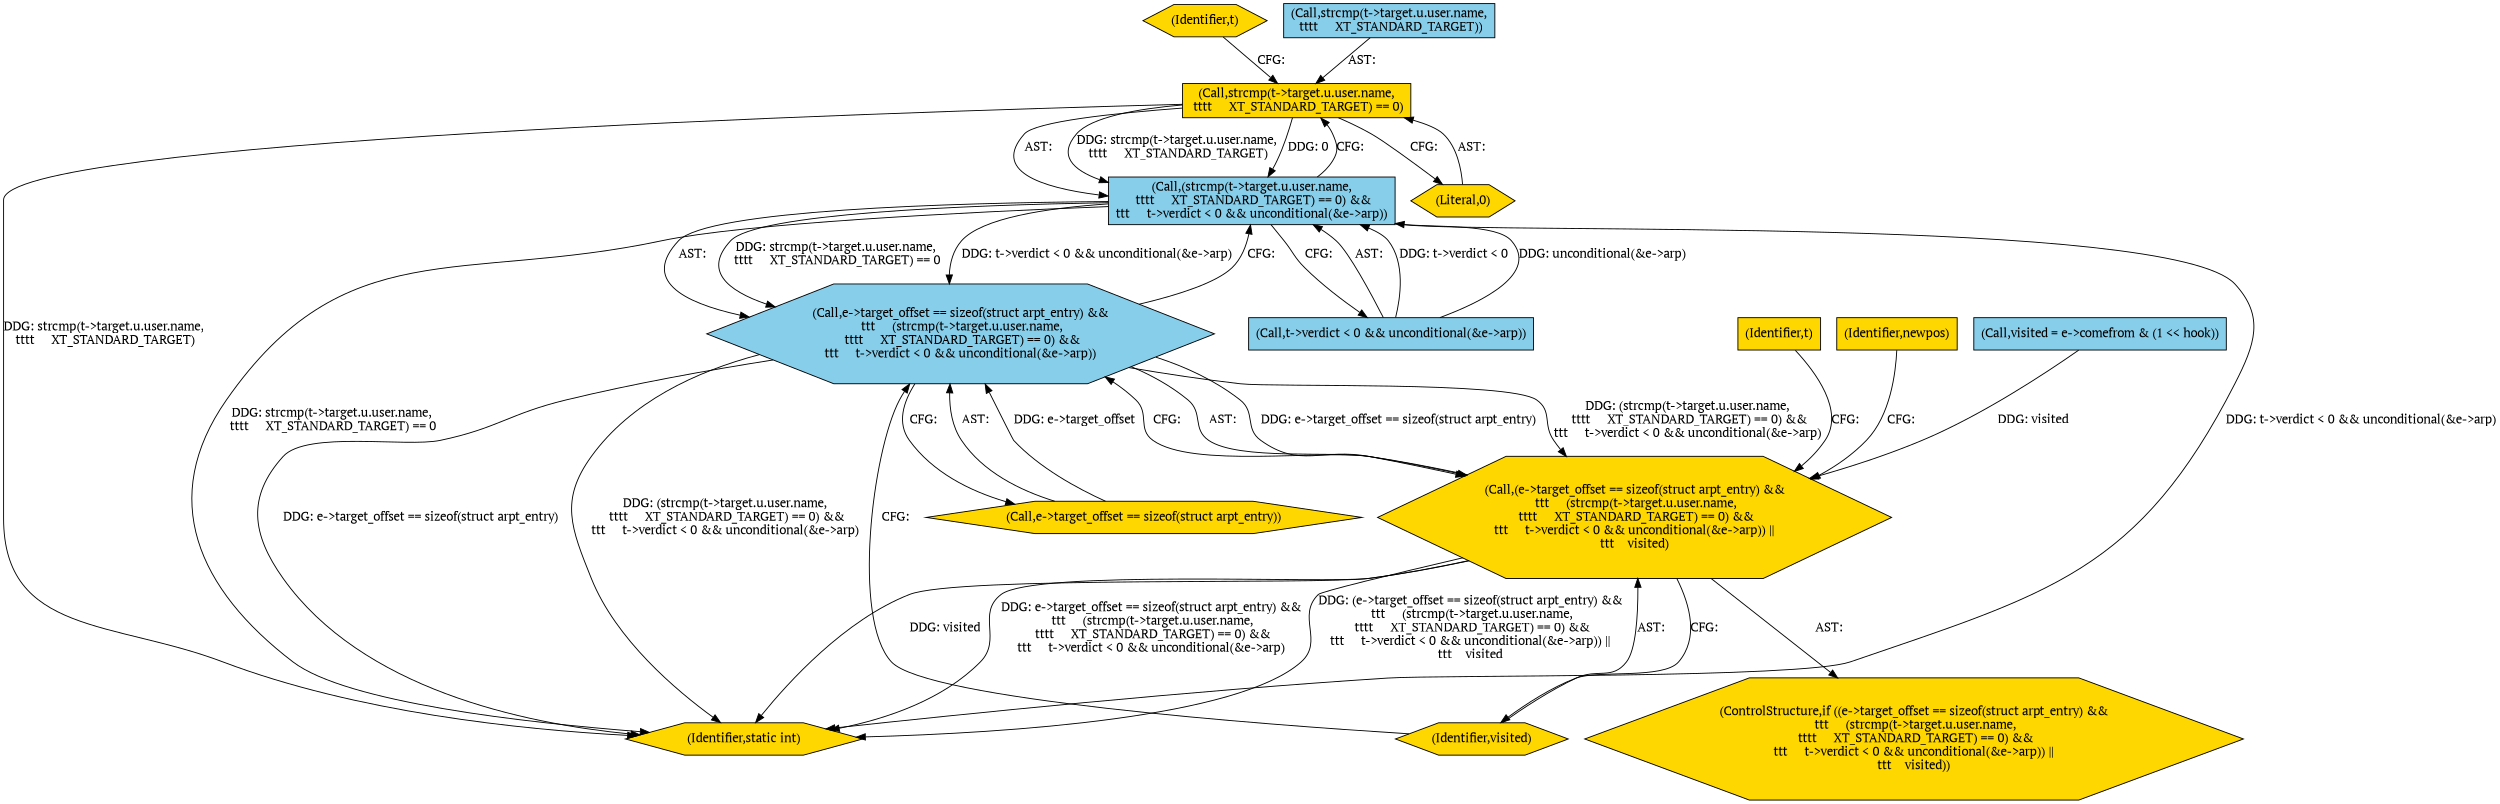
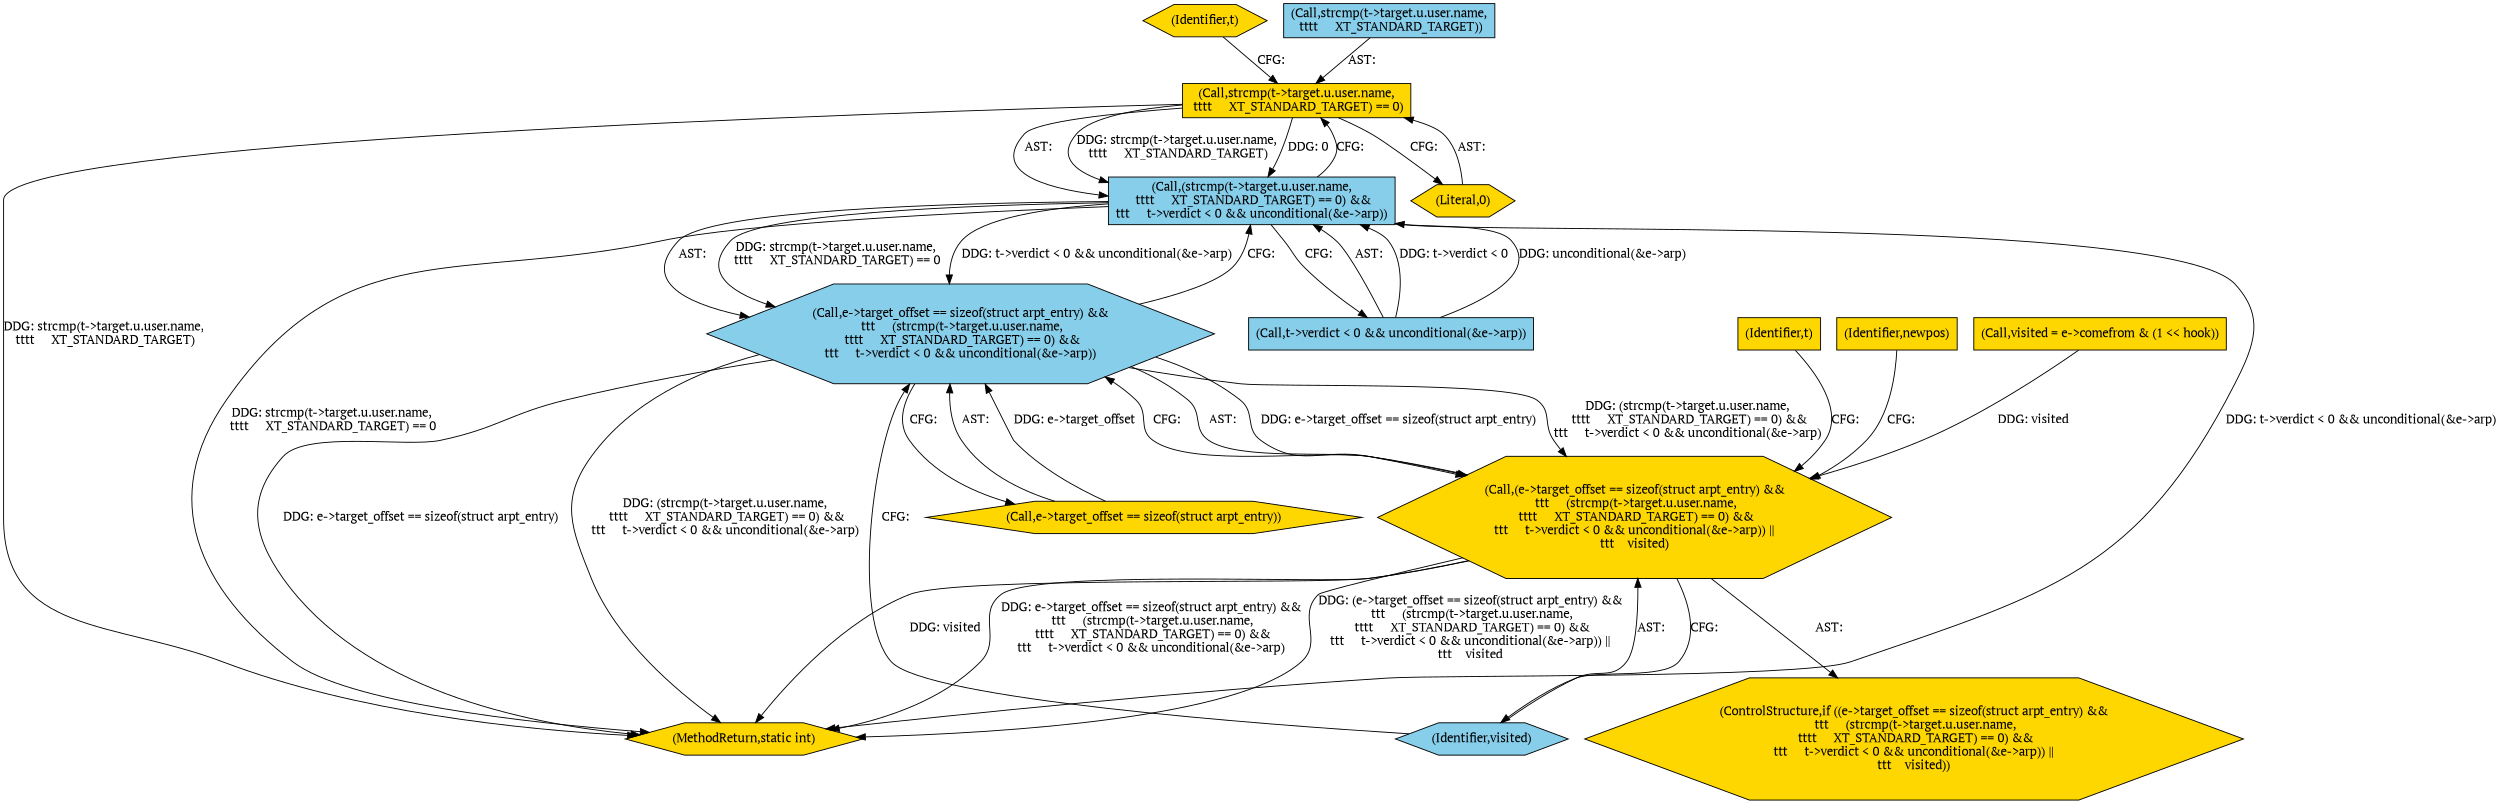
(2100, 334) -> (2100, 334)
(744, 739) -> (744, 739)
(1482, 739) -> (1482, 739)
